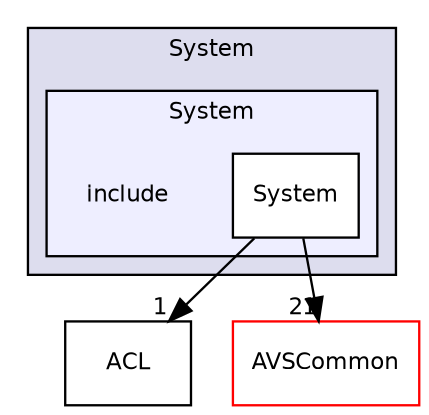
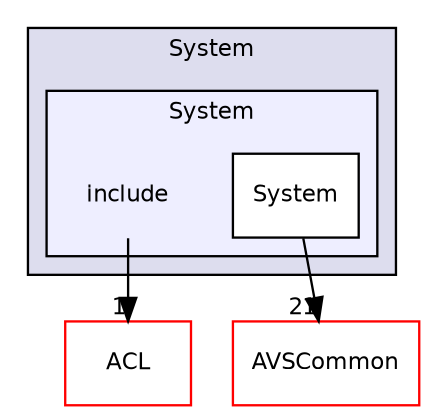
(220, 271) -> (128, 268)
(128, 363) -> (128, 363)
